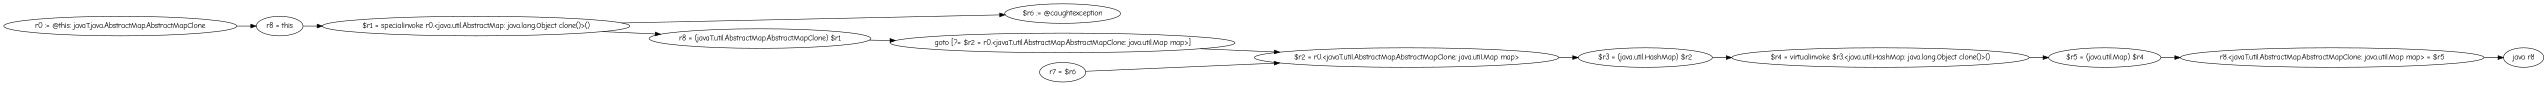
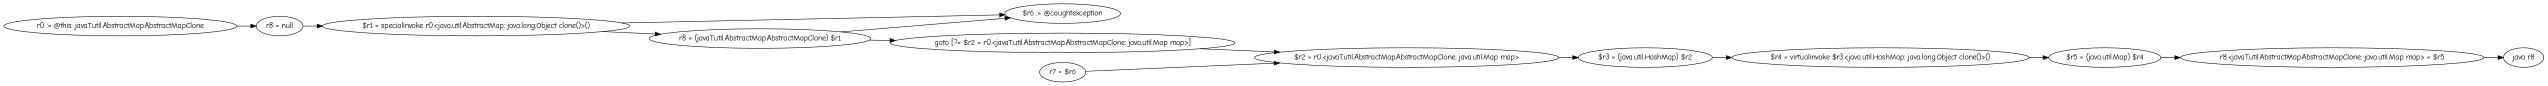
none -> (923, 25)
(120, 26) -> (120, 26)
(280, 26) -> (280, 26)
